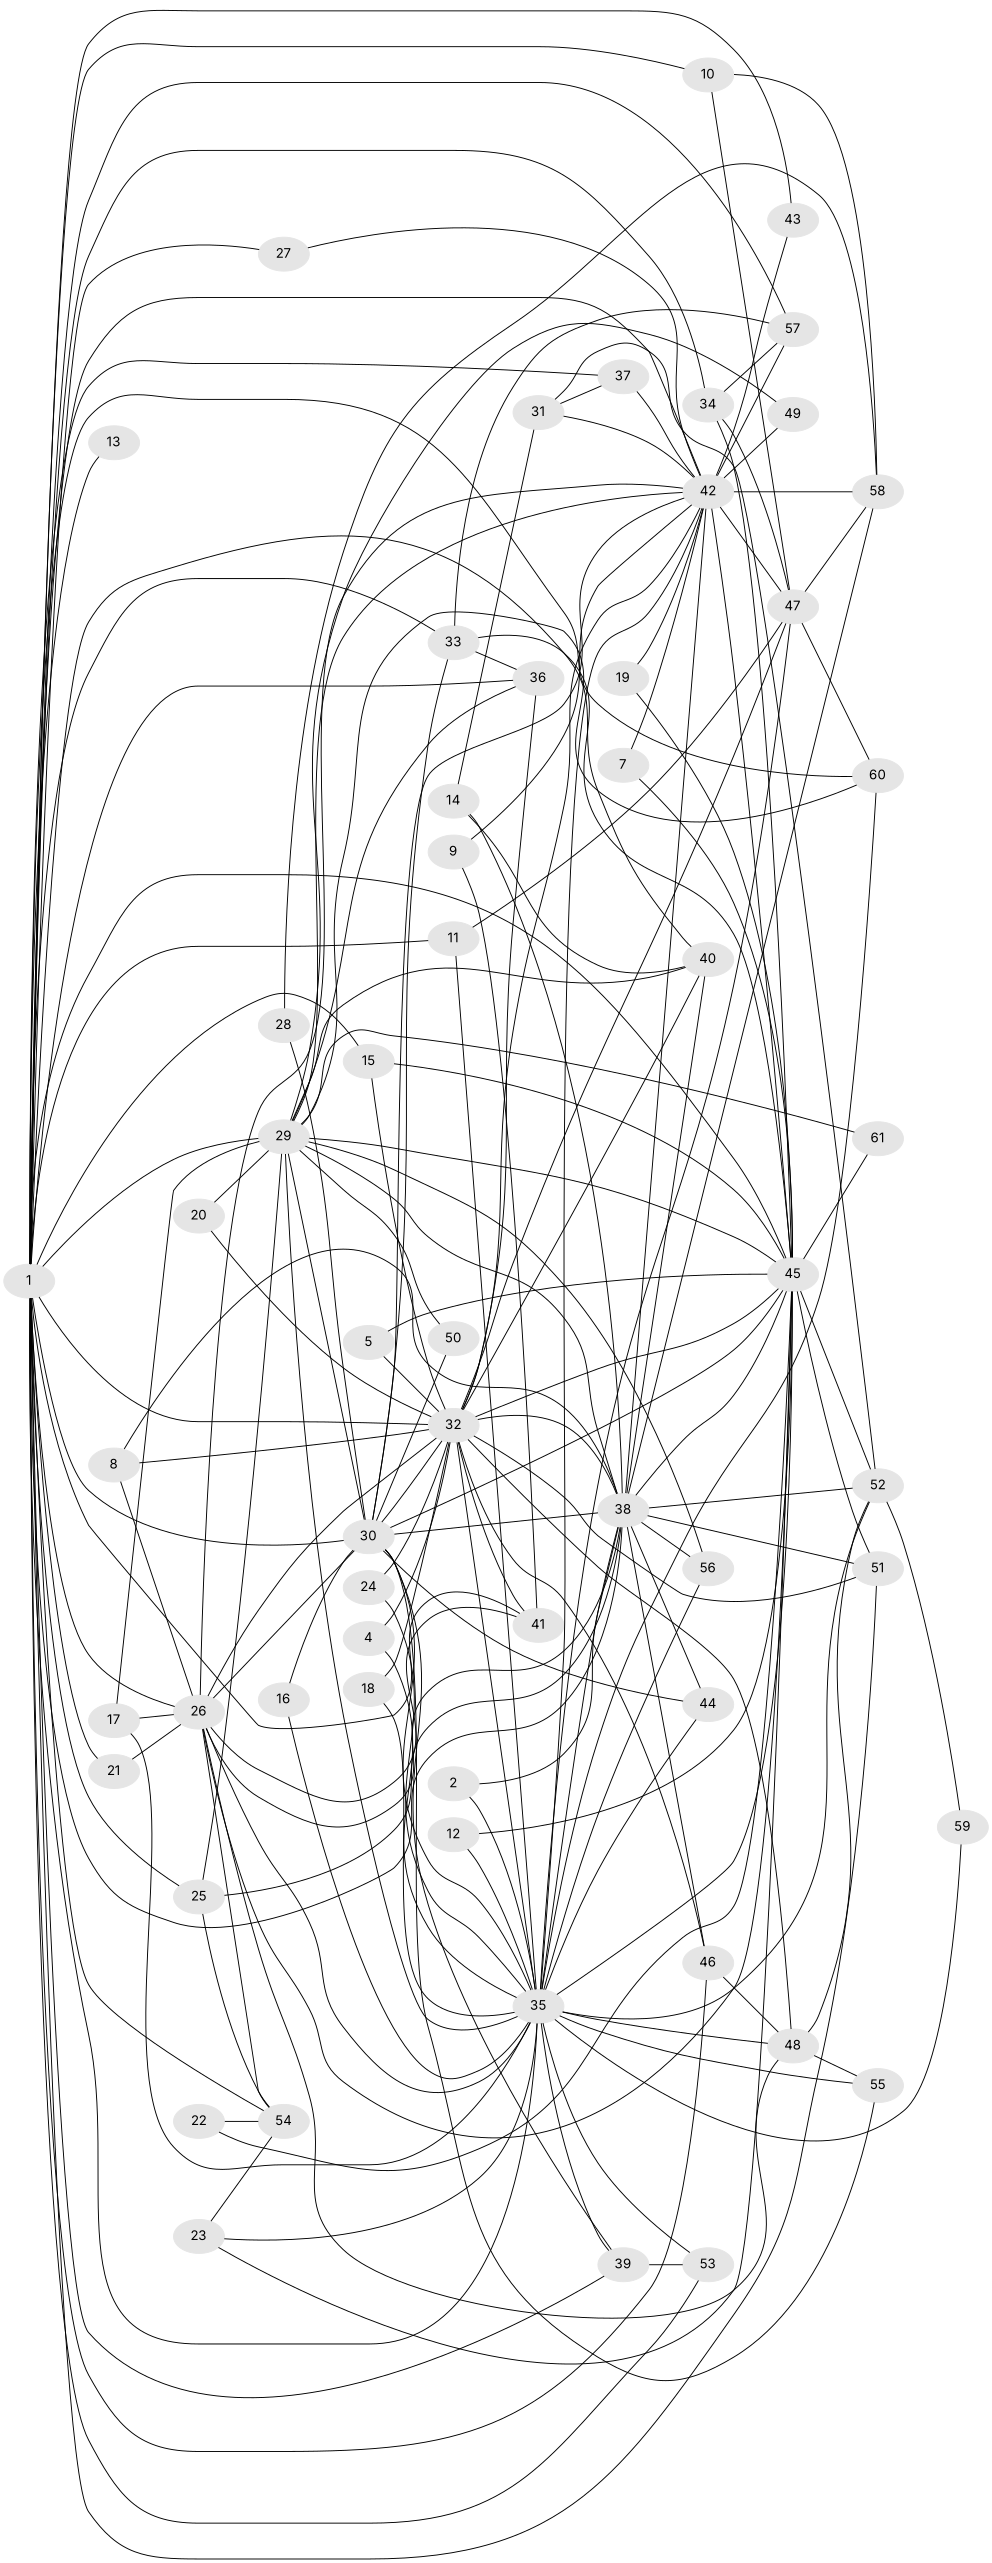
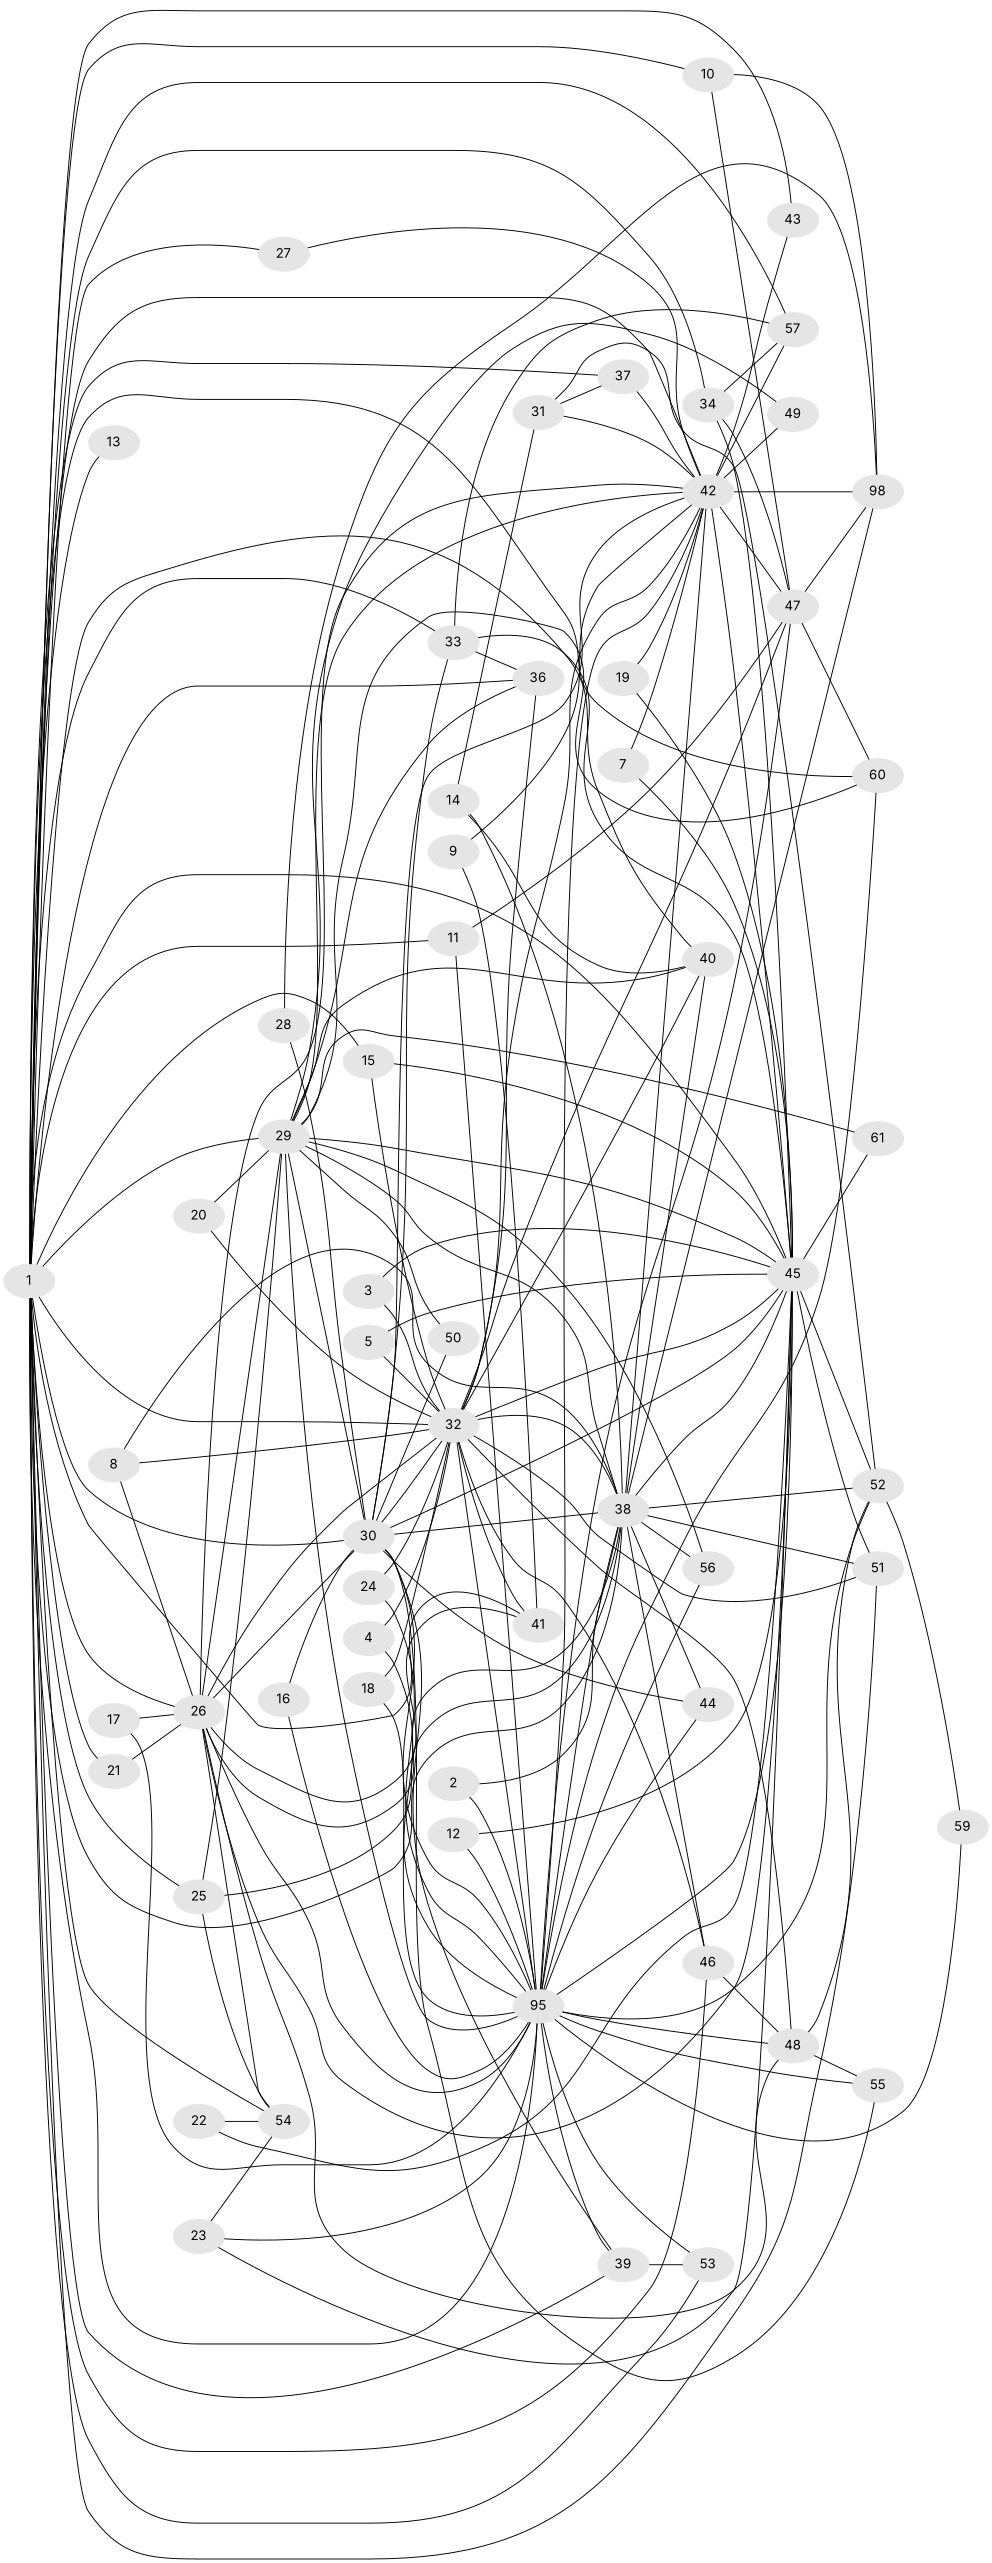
(878, 492) -> (878, 492)
none -> (369, 1292)
(150, 1397) -> (239, 1438)
(538, 2006) -> (538, 2006)
